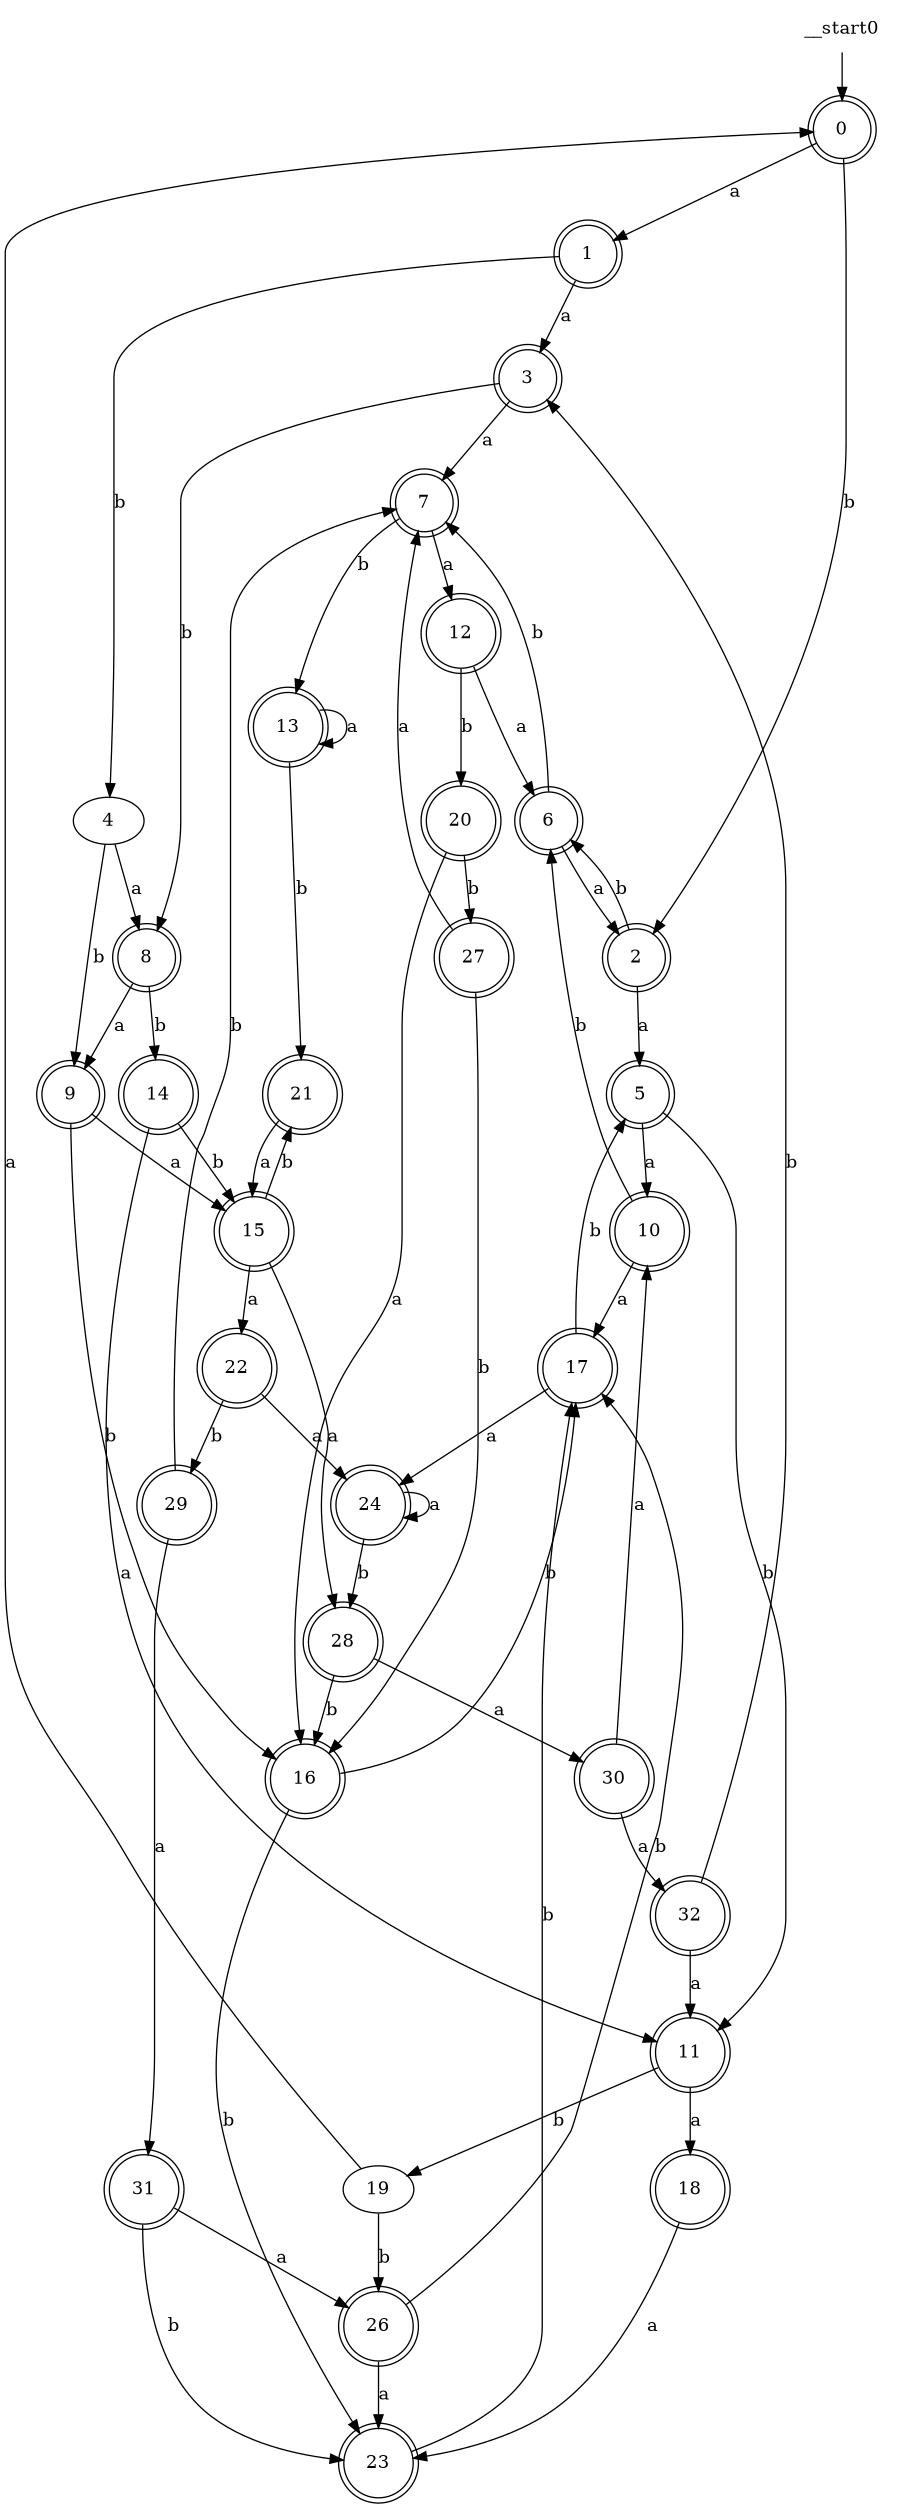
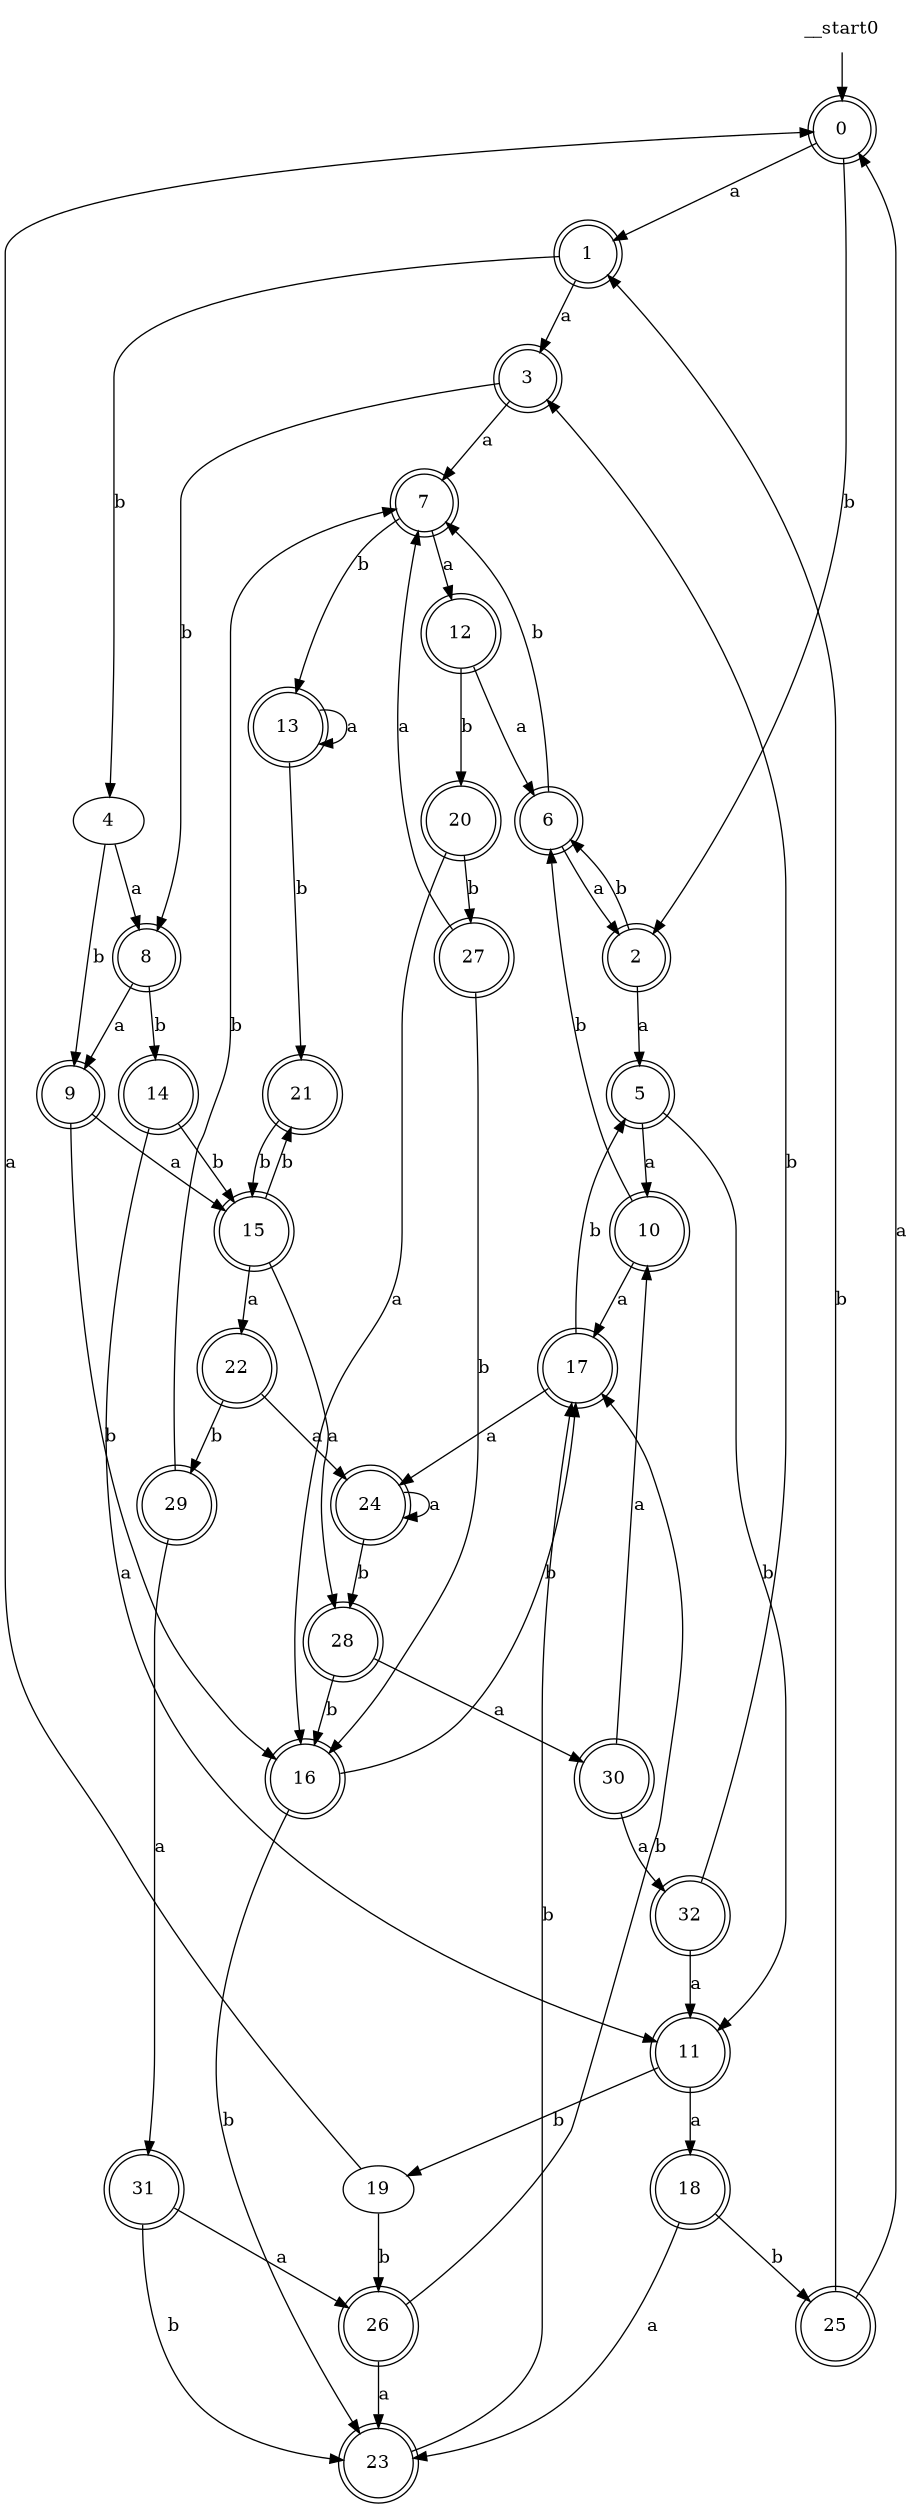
(266, 1163) -> (266, 1163)
none -> (836, 2326)
